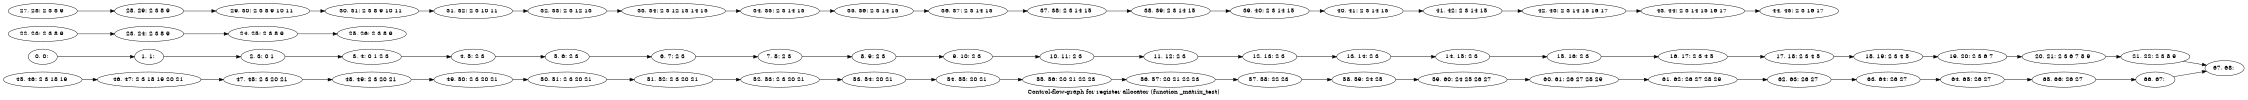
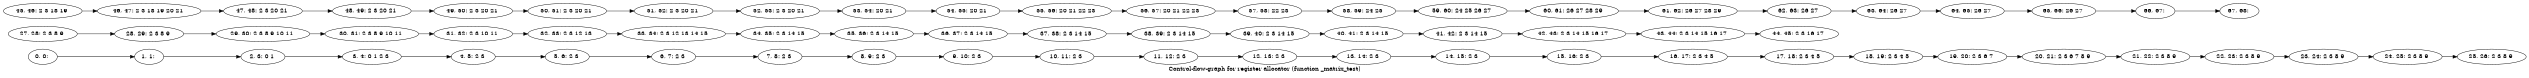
(2193, 63) -> (2195, 57)
